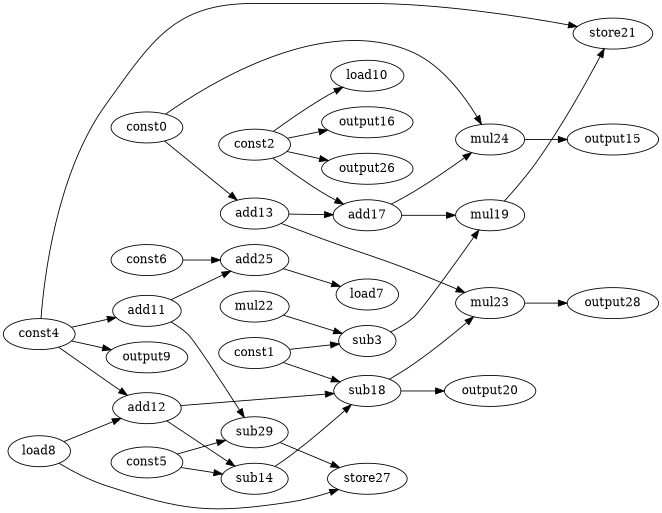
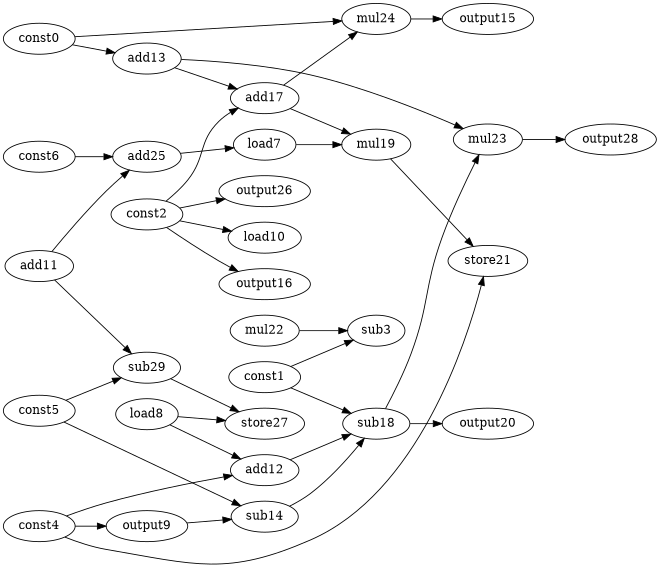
(436, 289) -> (314, 145)
(89, 323) -> none
(197, 441) -> (205, 521)
